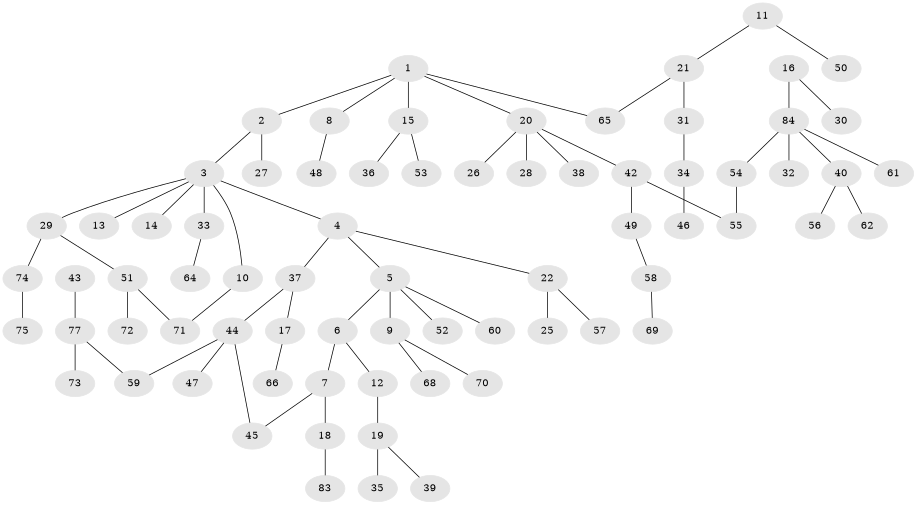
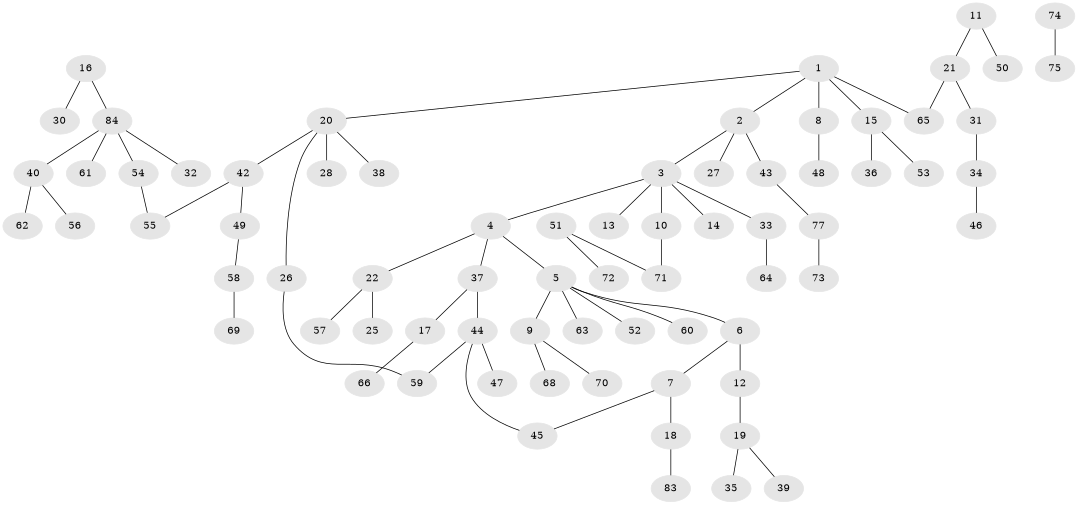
none -> (753, 147)
(47, 226) -> none
none -> (583, 331)
(105, 357) -> (318, 361)
